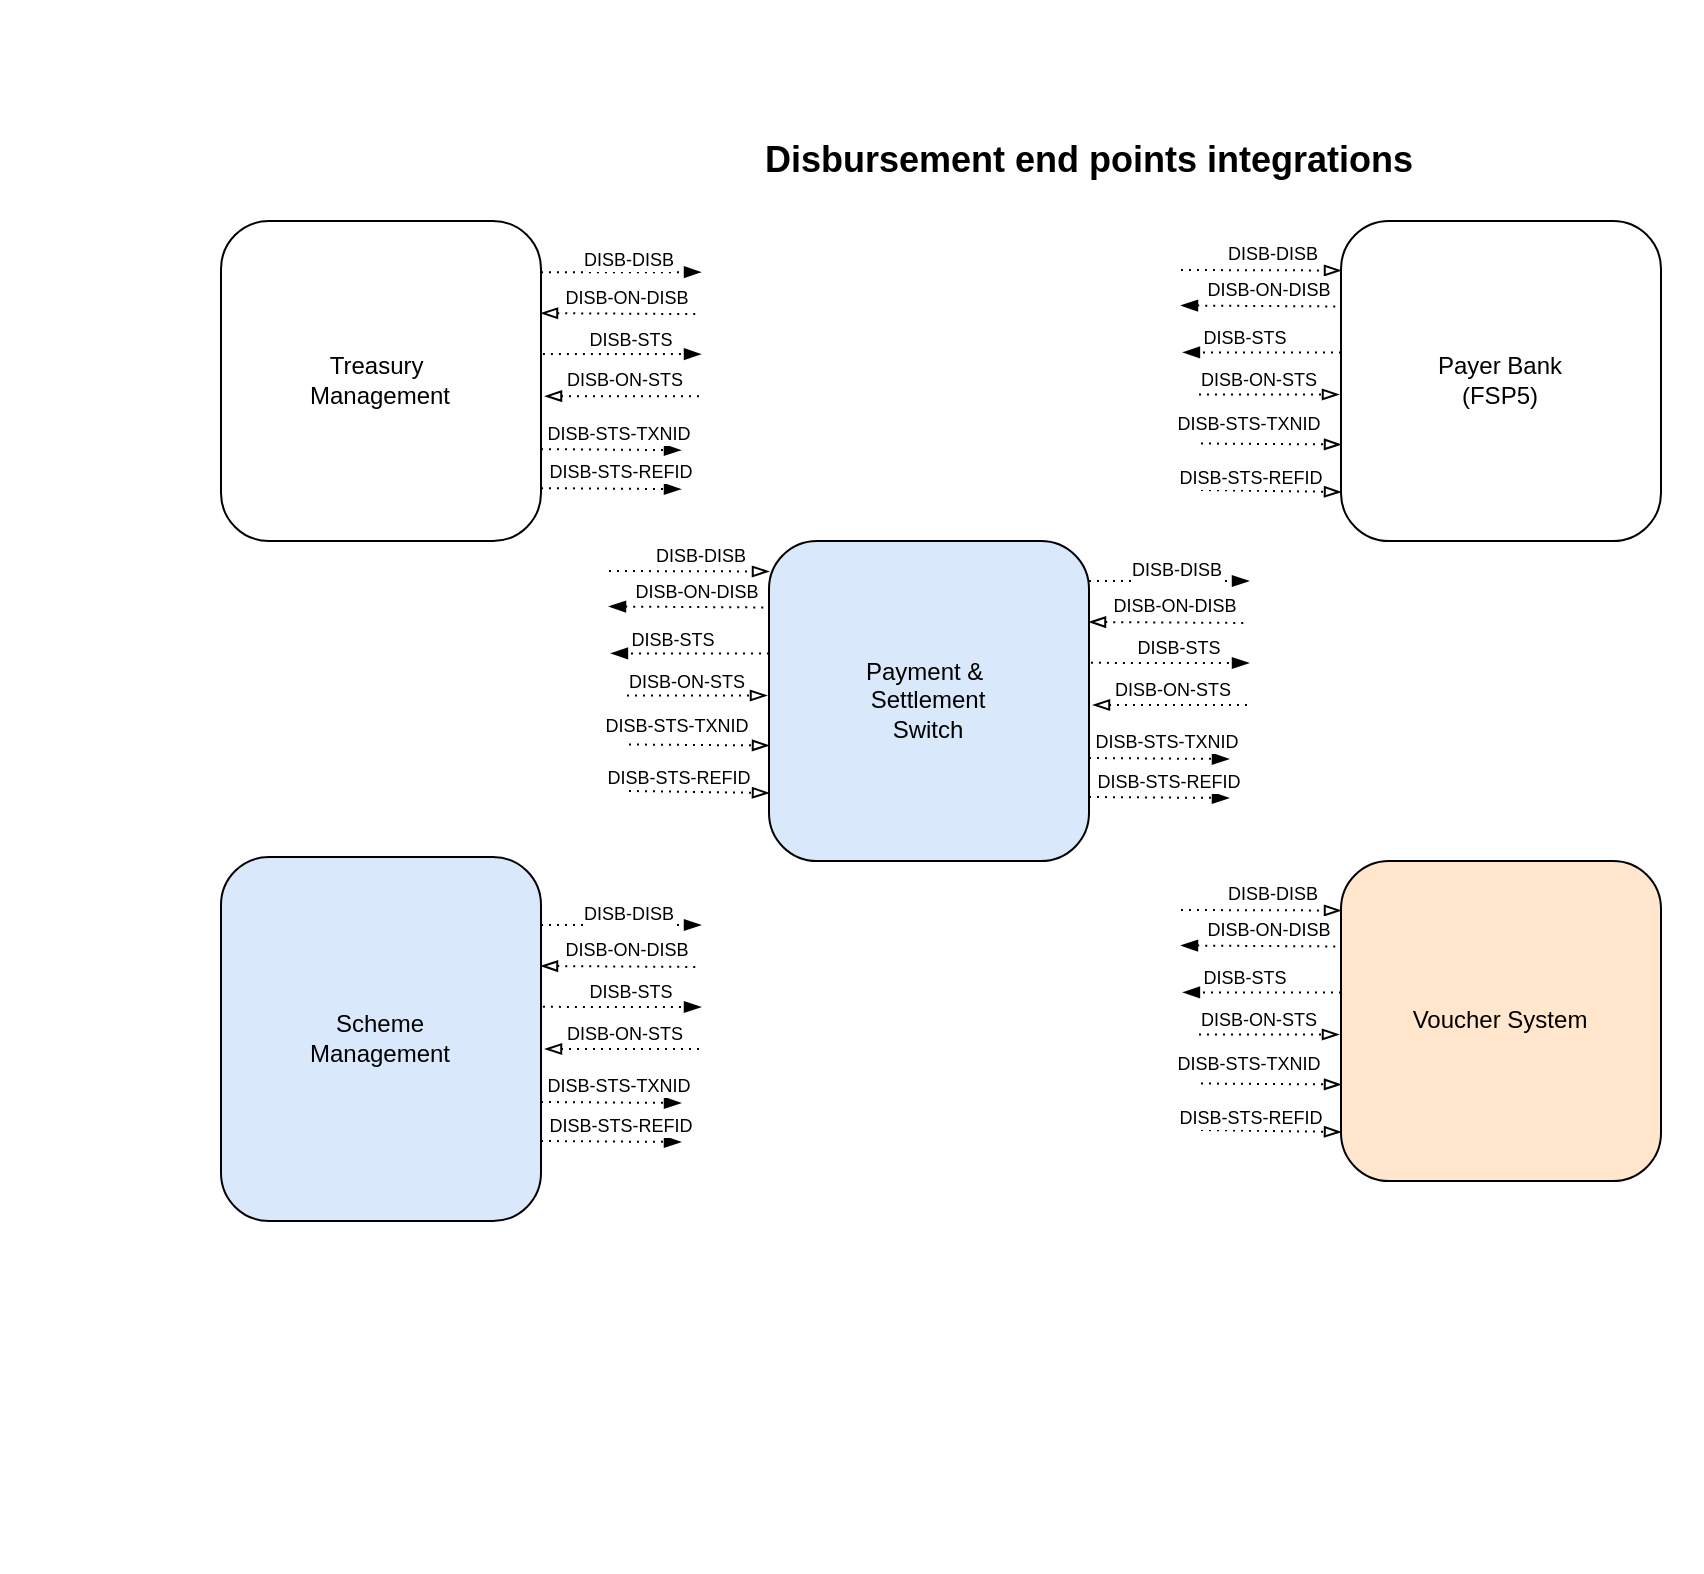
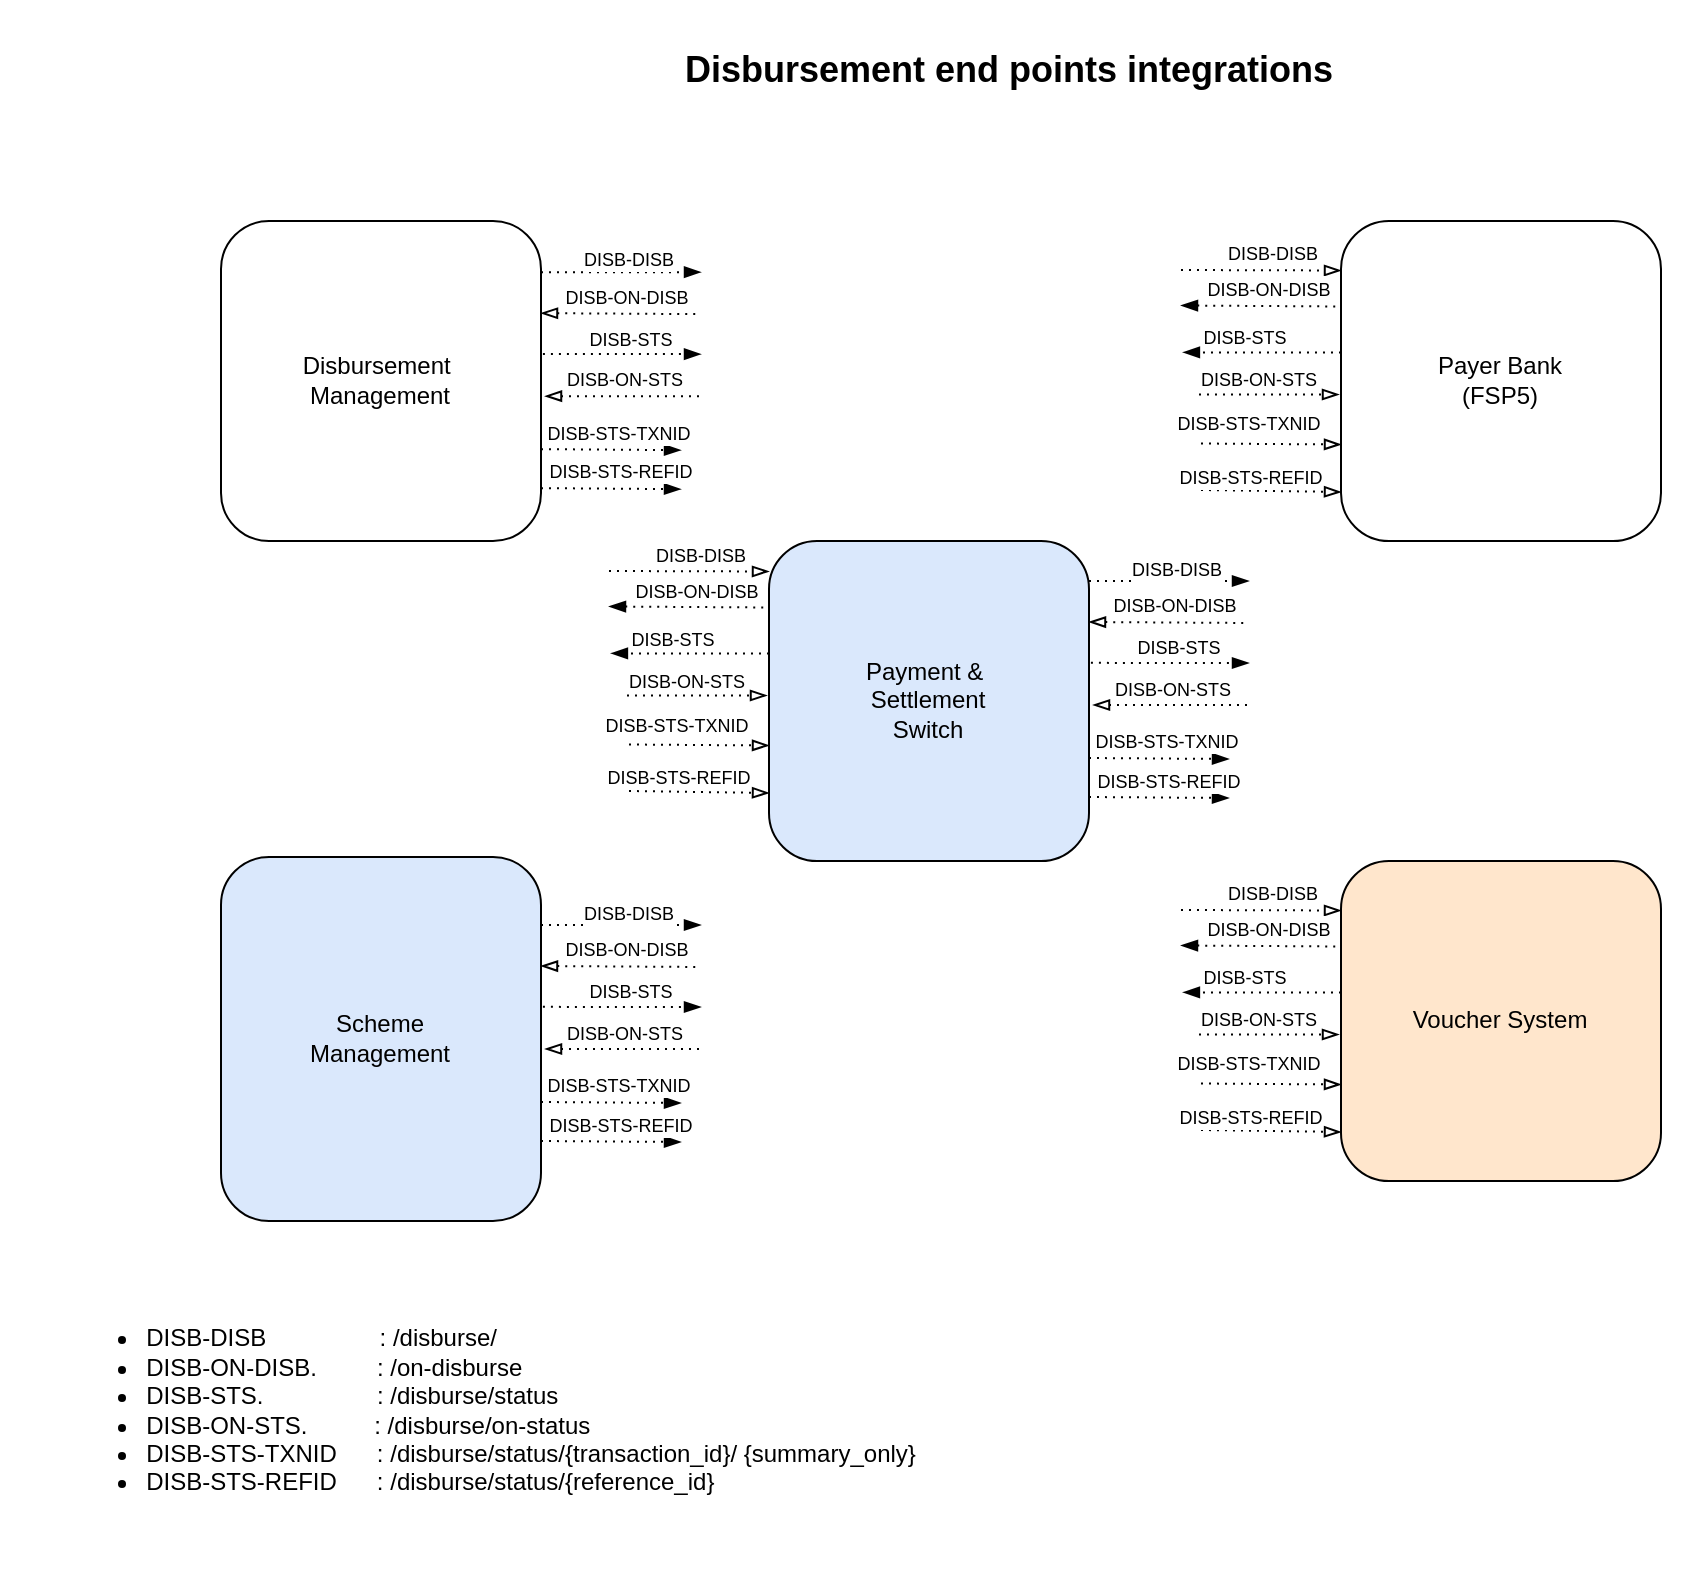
(1089, 161) -> (1009, 71)
(381, 381) -> (381, 381)
none -> (491, 1411)
